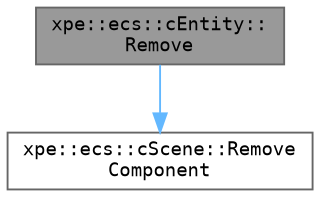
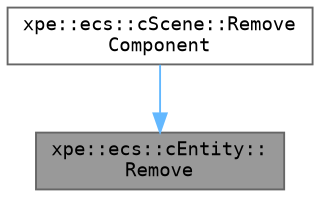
(160, 89) -> (160, 89)
